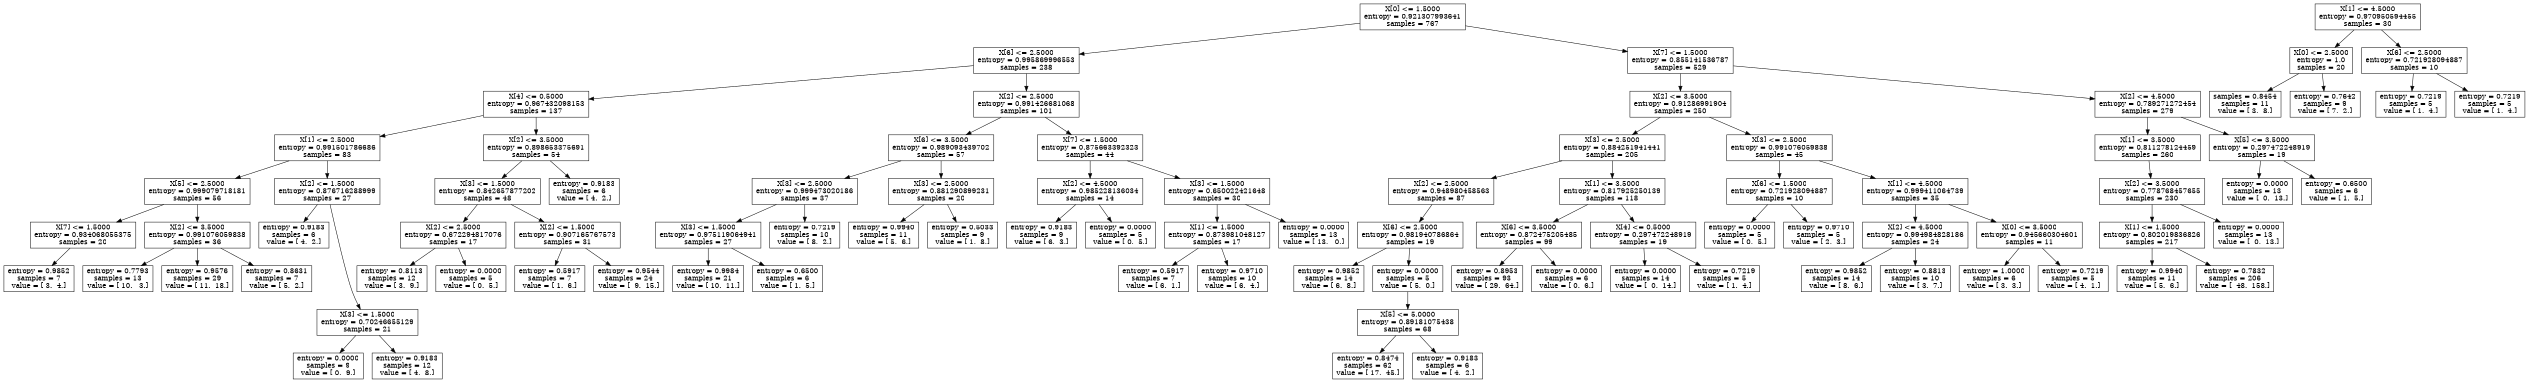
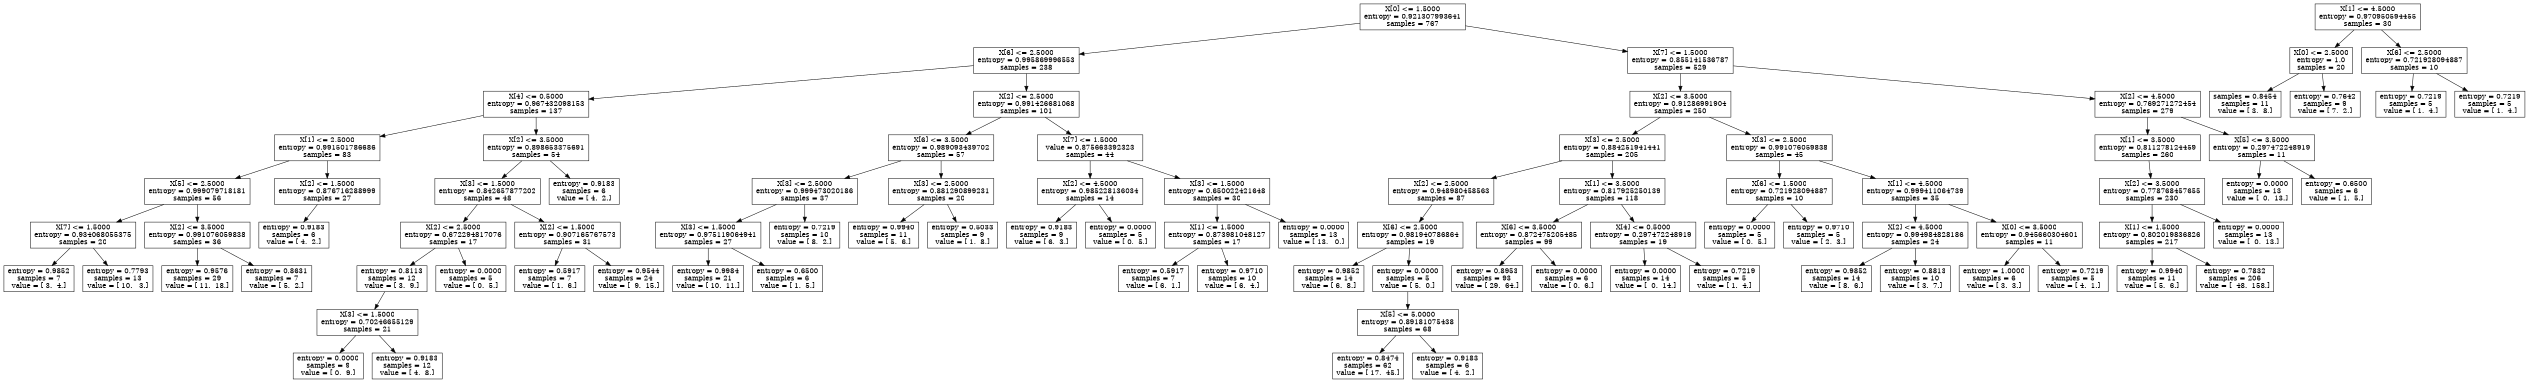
(2148, 104) -> (2148, 104)
(1090, 148) -> (1090, 148)
(2262, 148) -> (2262, 148)
(342, 255) -> (381, 298)
(160, 256) -> (99, 255)
